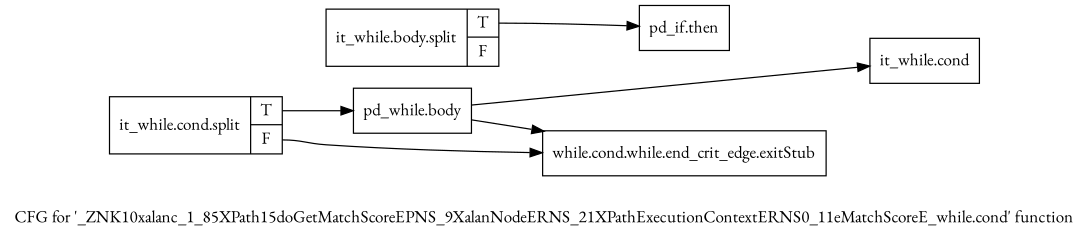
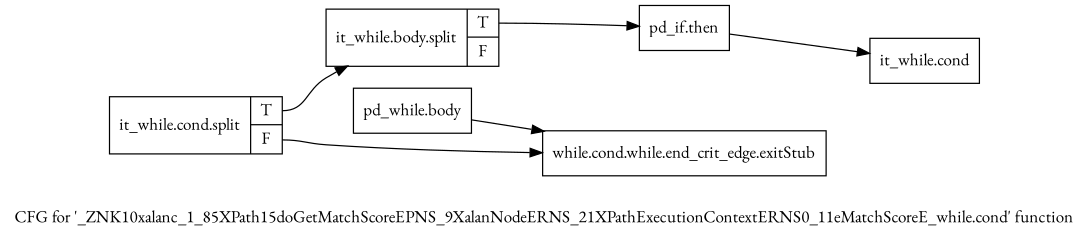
(665, 86) -> (794, 43)
(312, 111) -> (310, 93)
